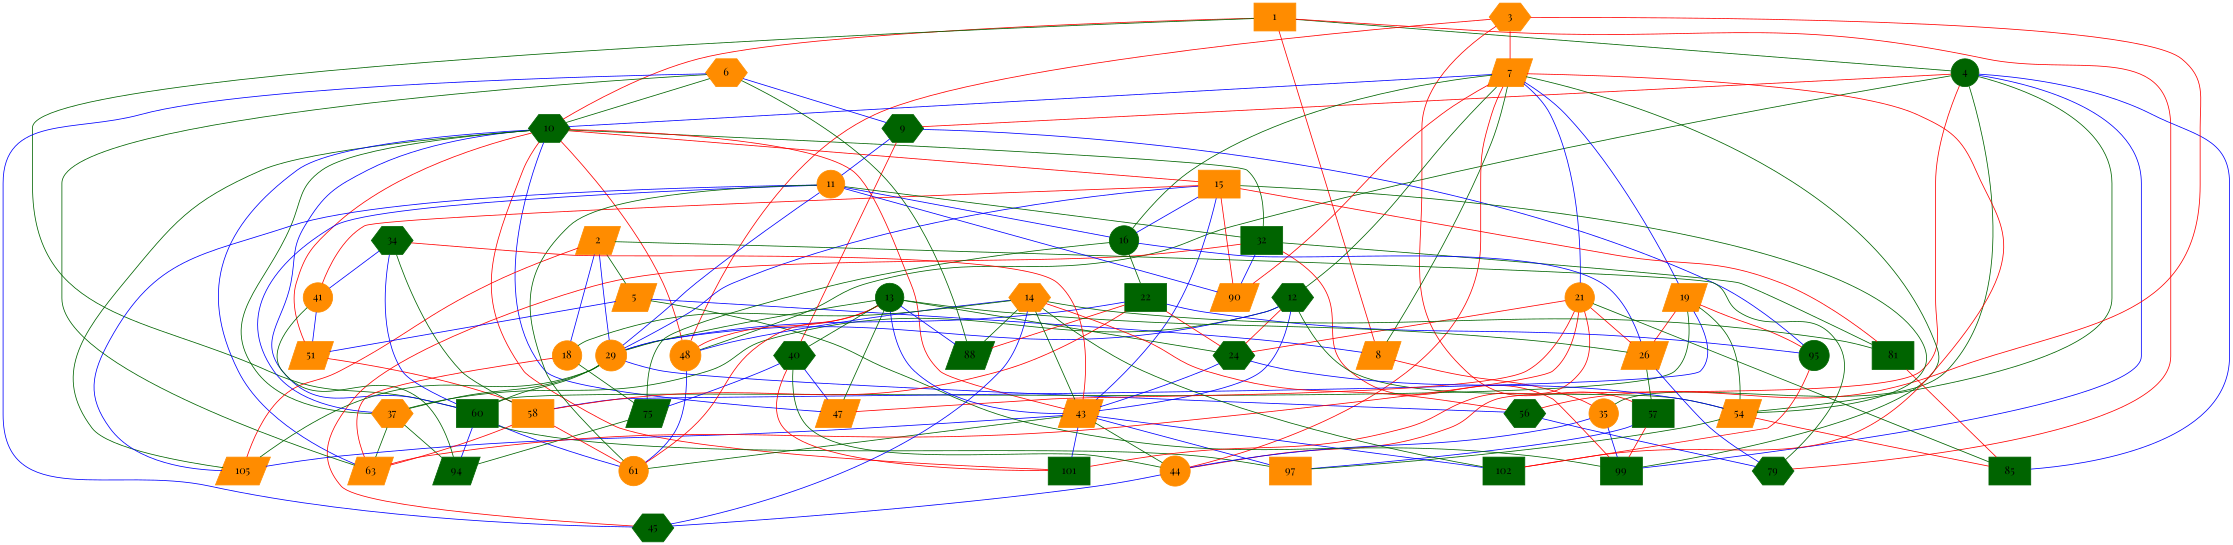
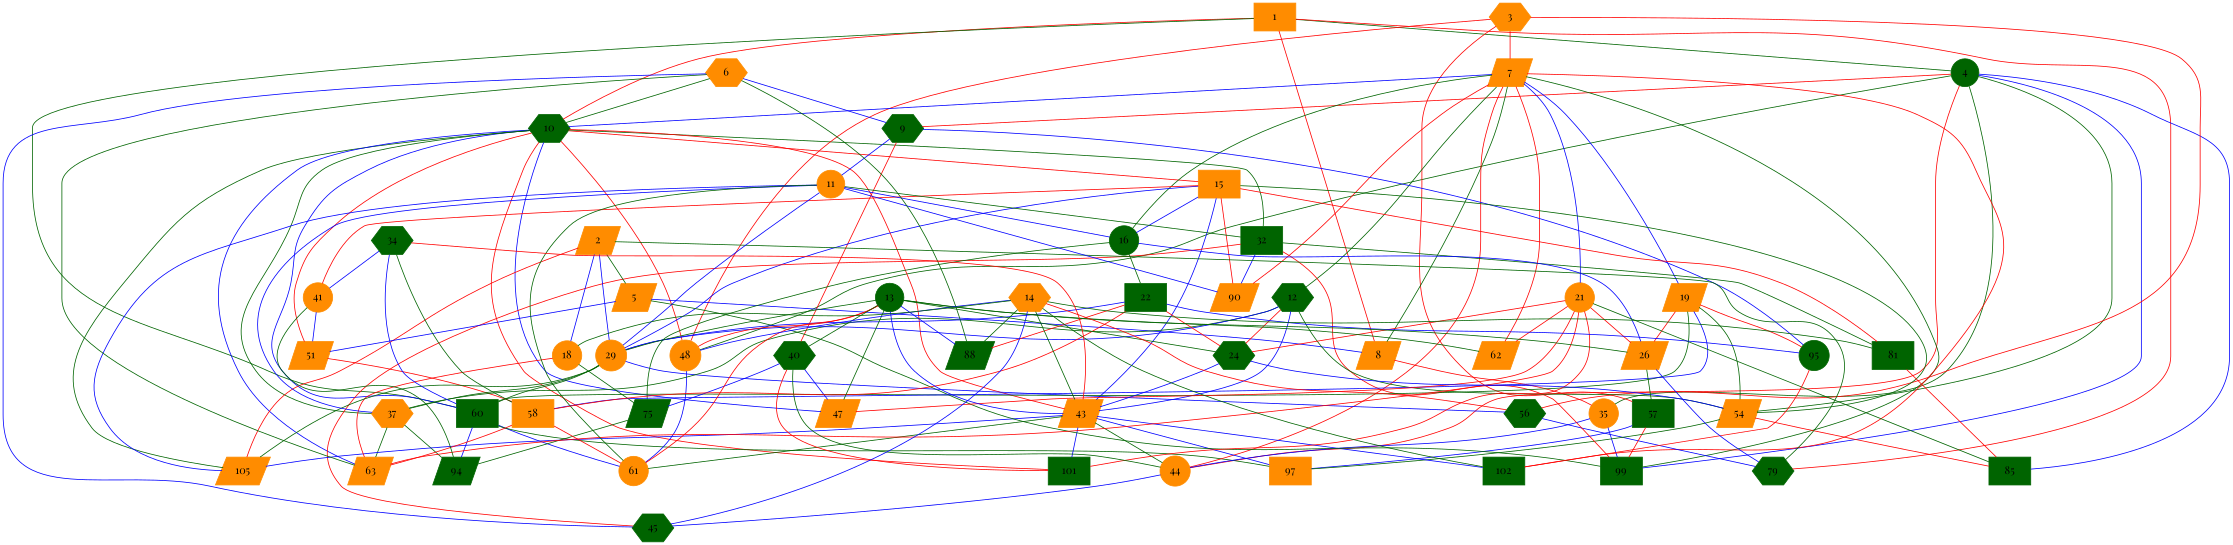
none -> (1496, 356)
